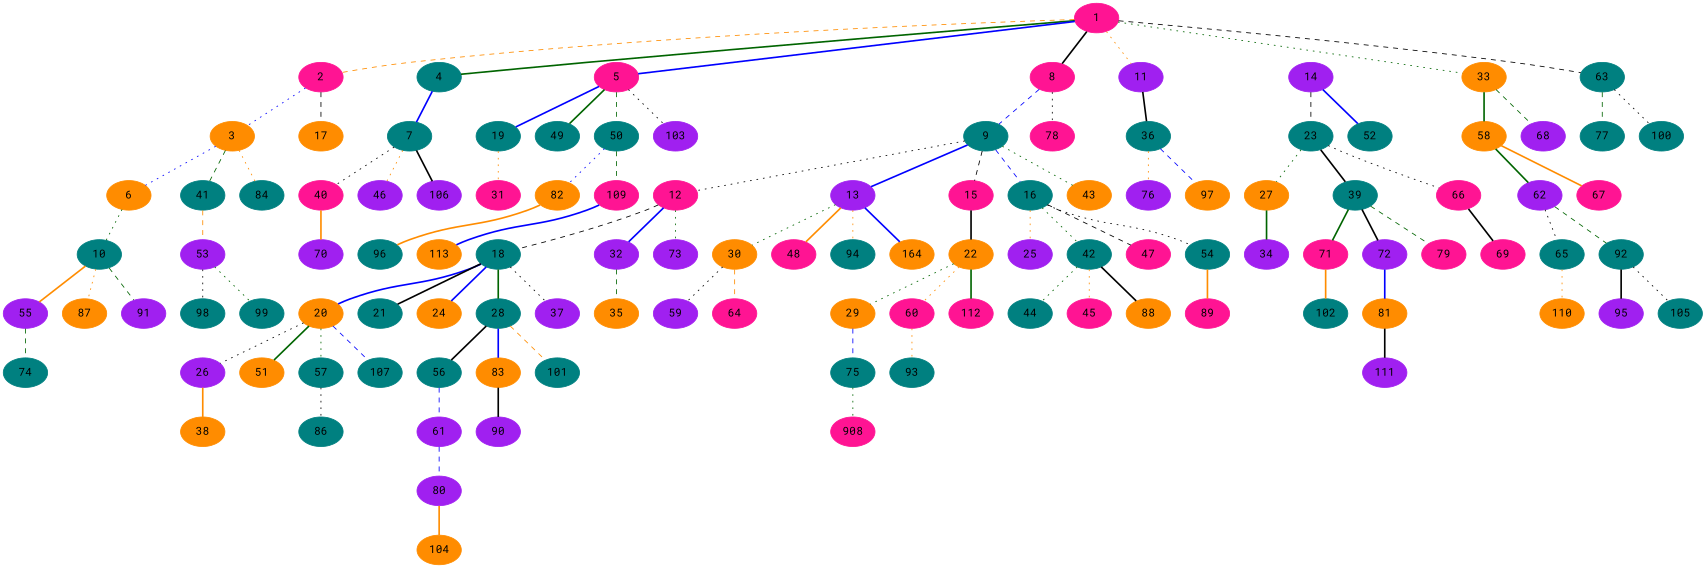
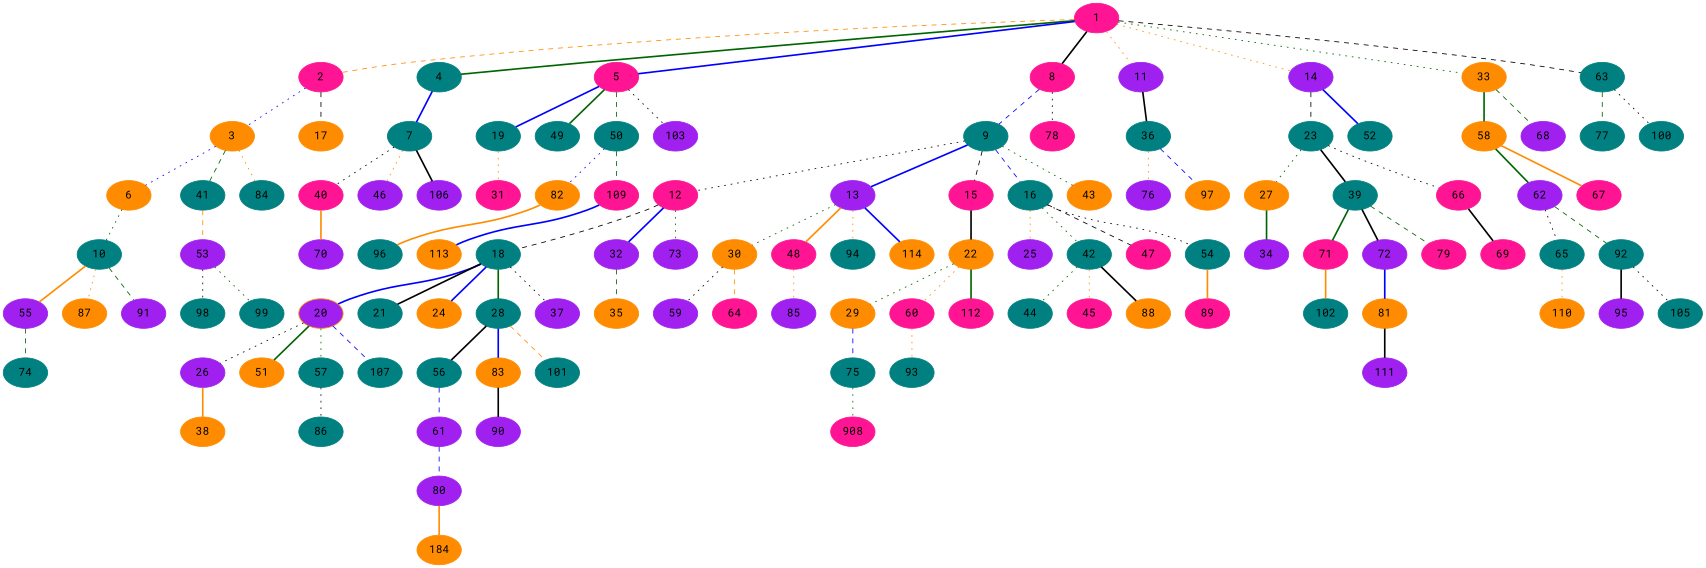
none -> (1204, 48)
(912, 254) -> (912, 254)
(321, 314) -> (321, 314)
none -> (794, 314)
(439, 550) -> (439, 550)
